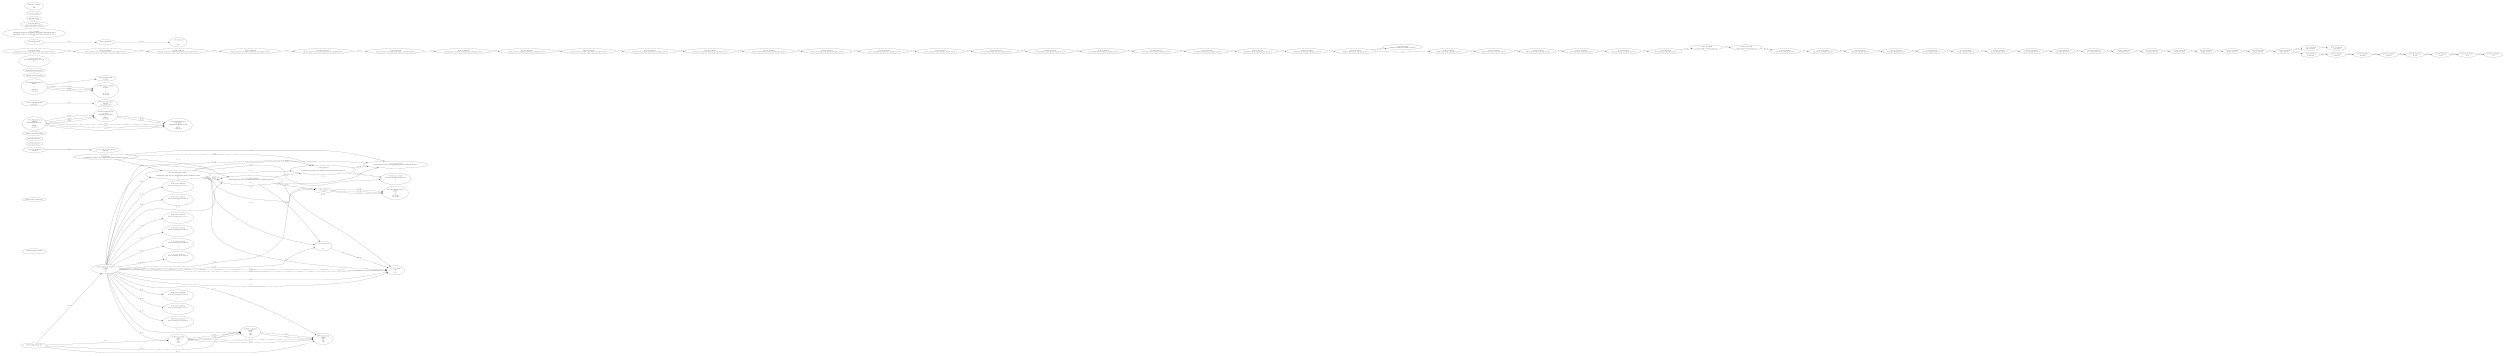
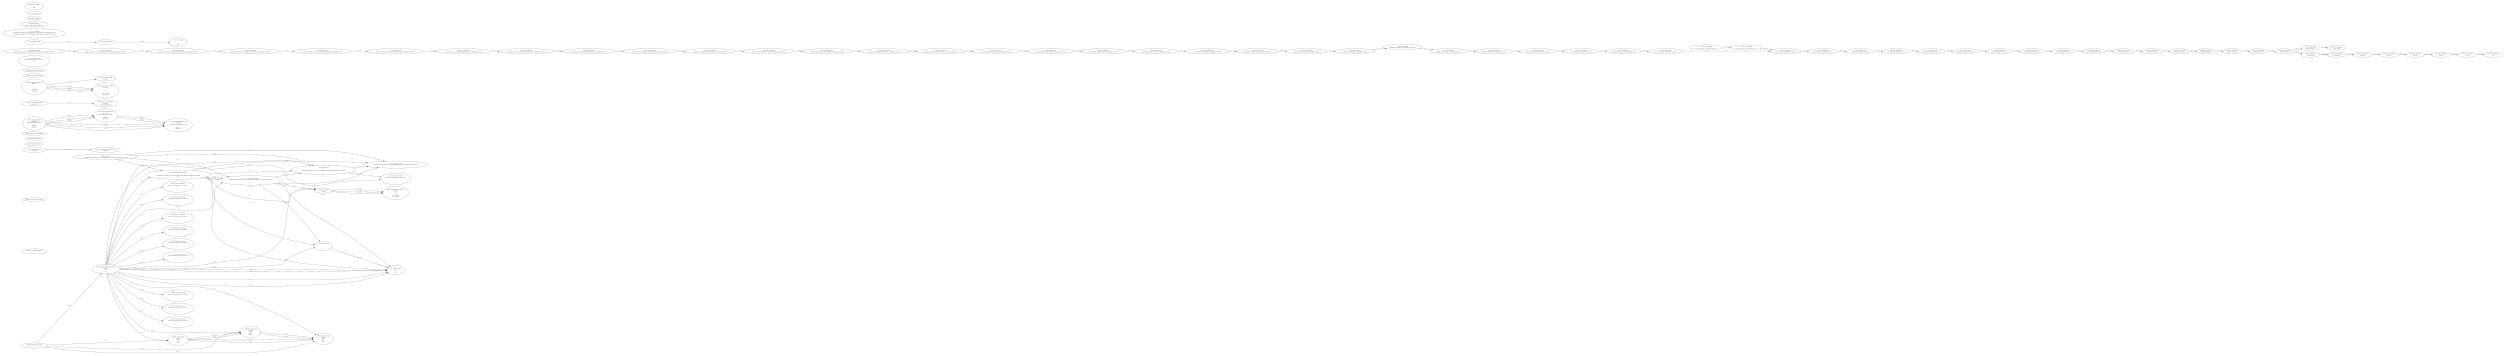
(1686, 49) -> (1726, 51)
(1402, 52) -> (1425, 49)
